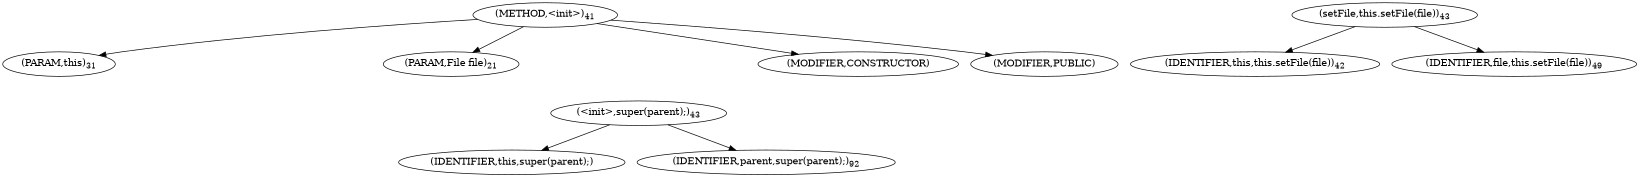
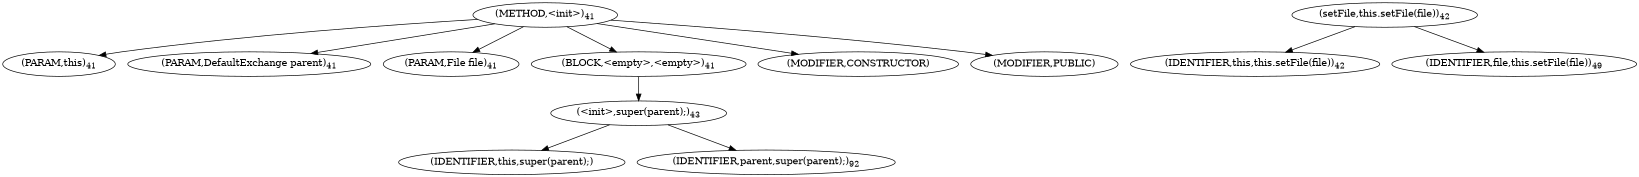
(1445, 14) -> (1445, 14)
(91, 63) -> (91, 63)
(492, 63) -> (492, 63)
none -> (249, 64)
none -> (639, 64)
